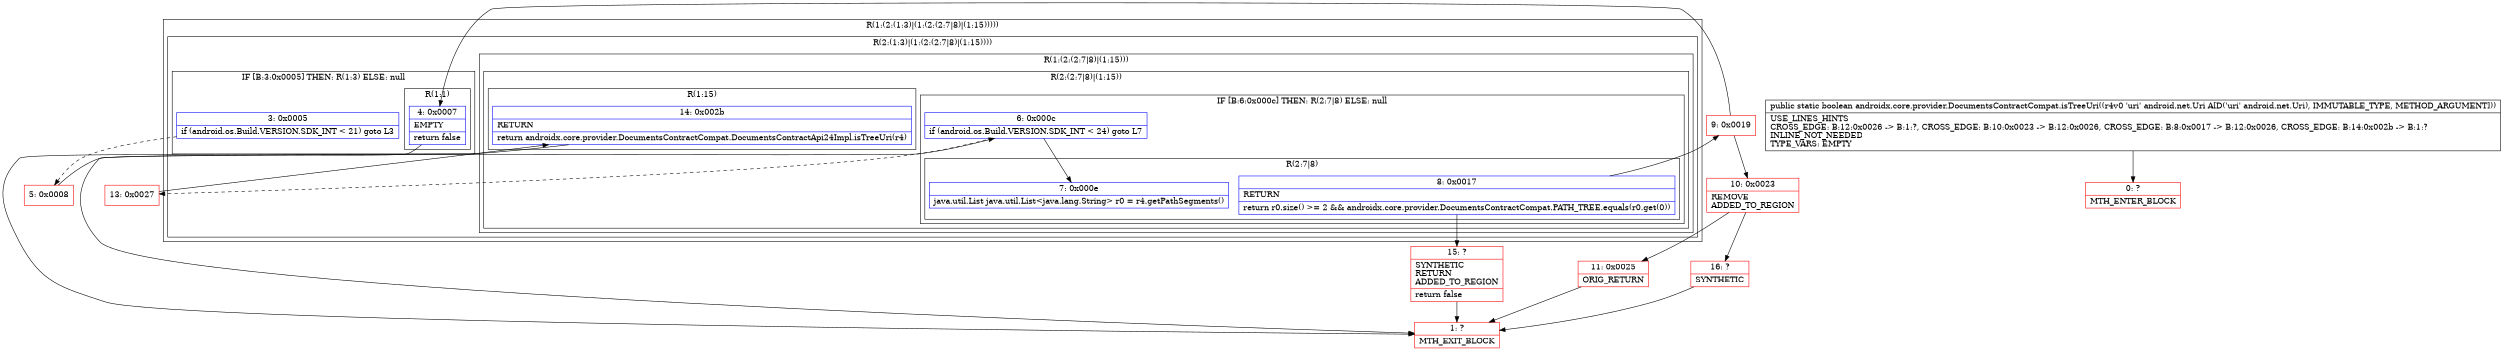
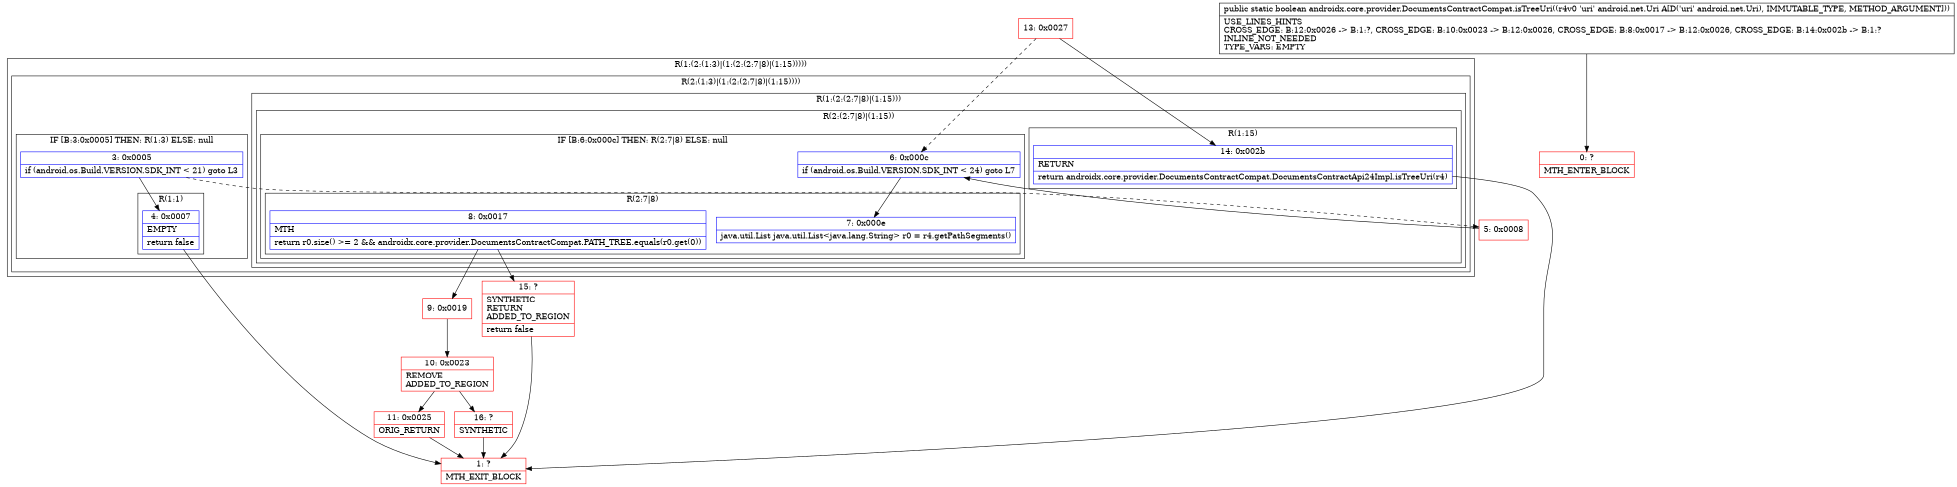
(1093, 3) -> (147, 190)
(580, 178) -> (986, 88)
(1262, 195) -> (284, 230)
